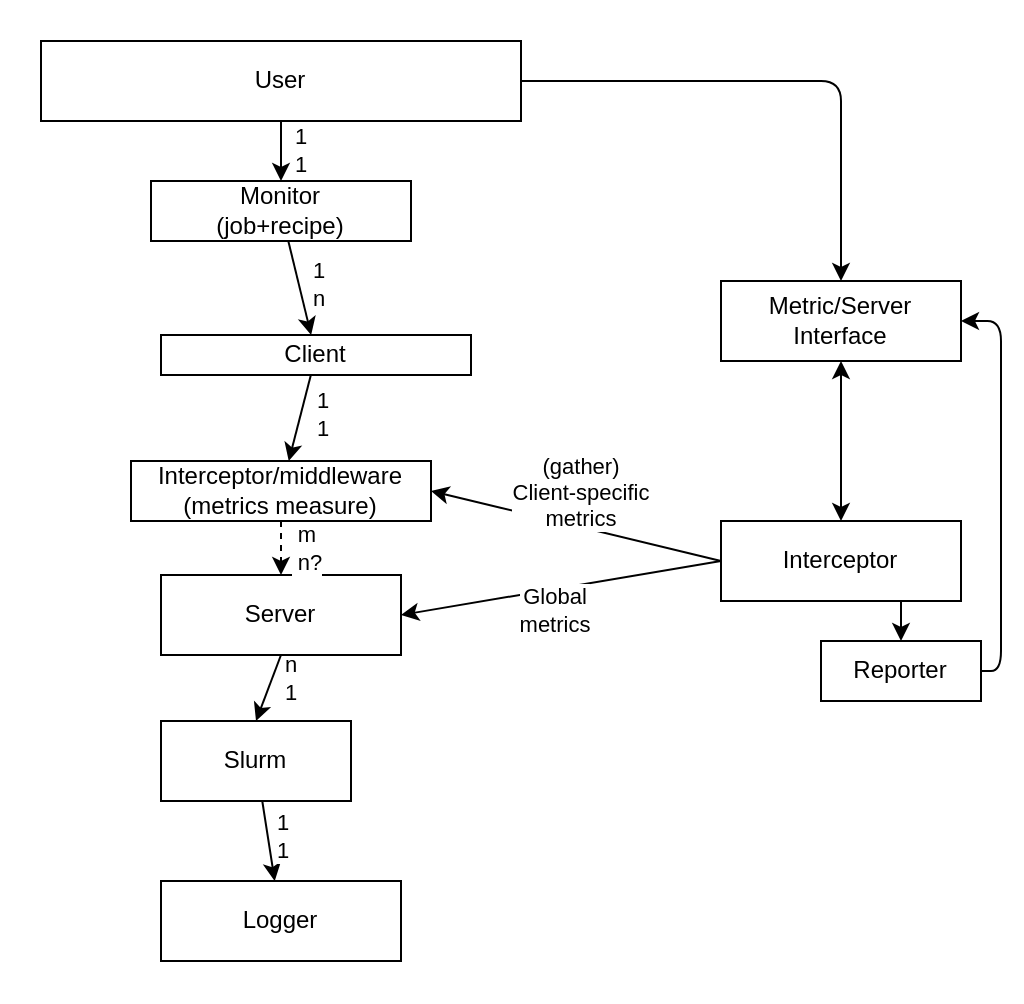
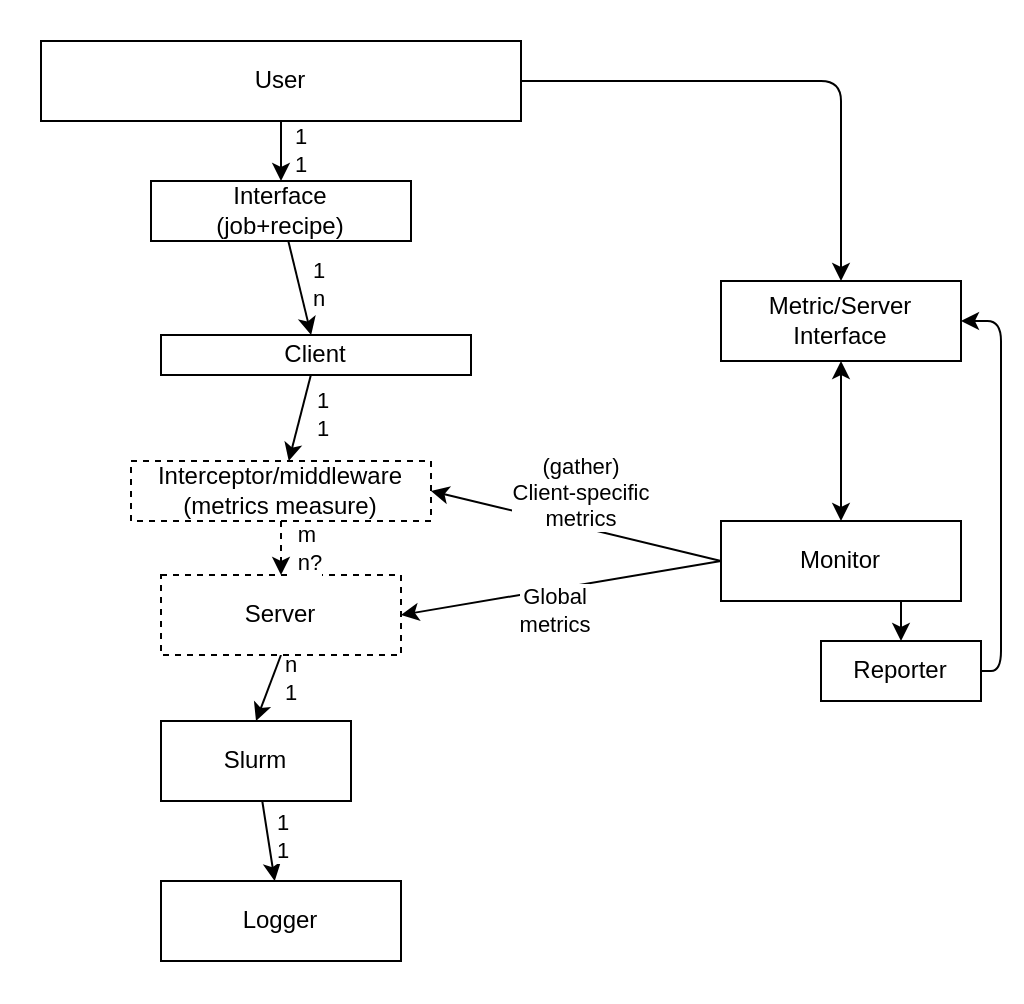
(281, 211) -> (281, 211)
(281, 491) -> (281, 491)
(841, 561) -> (841, 561)
(281, 615) -> (281, 615)
